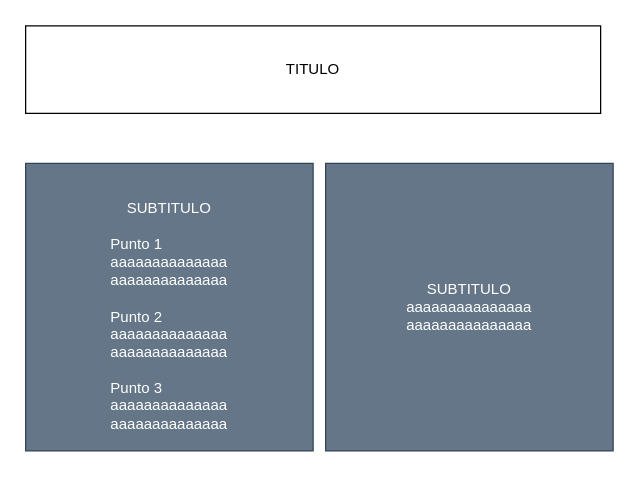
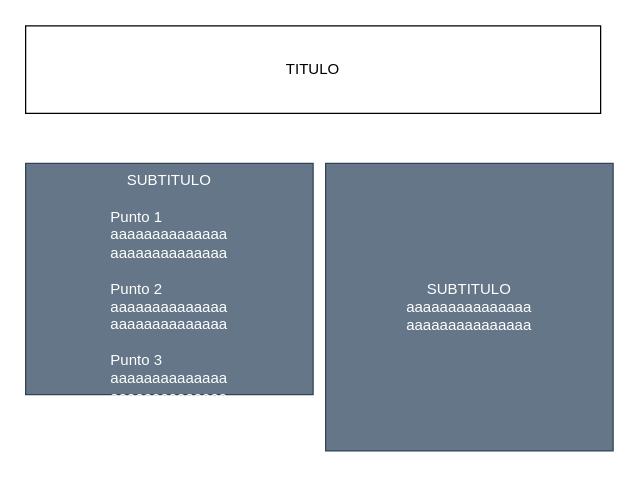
(169, 307) -> (169, 279)
